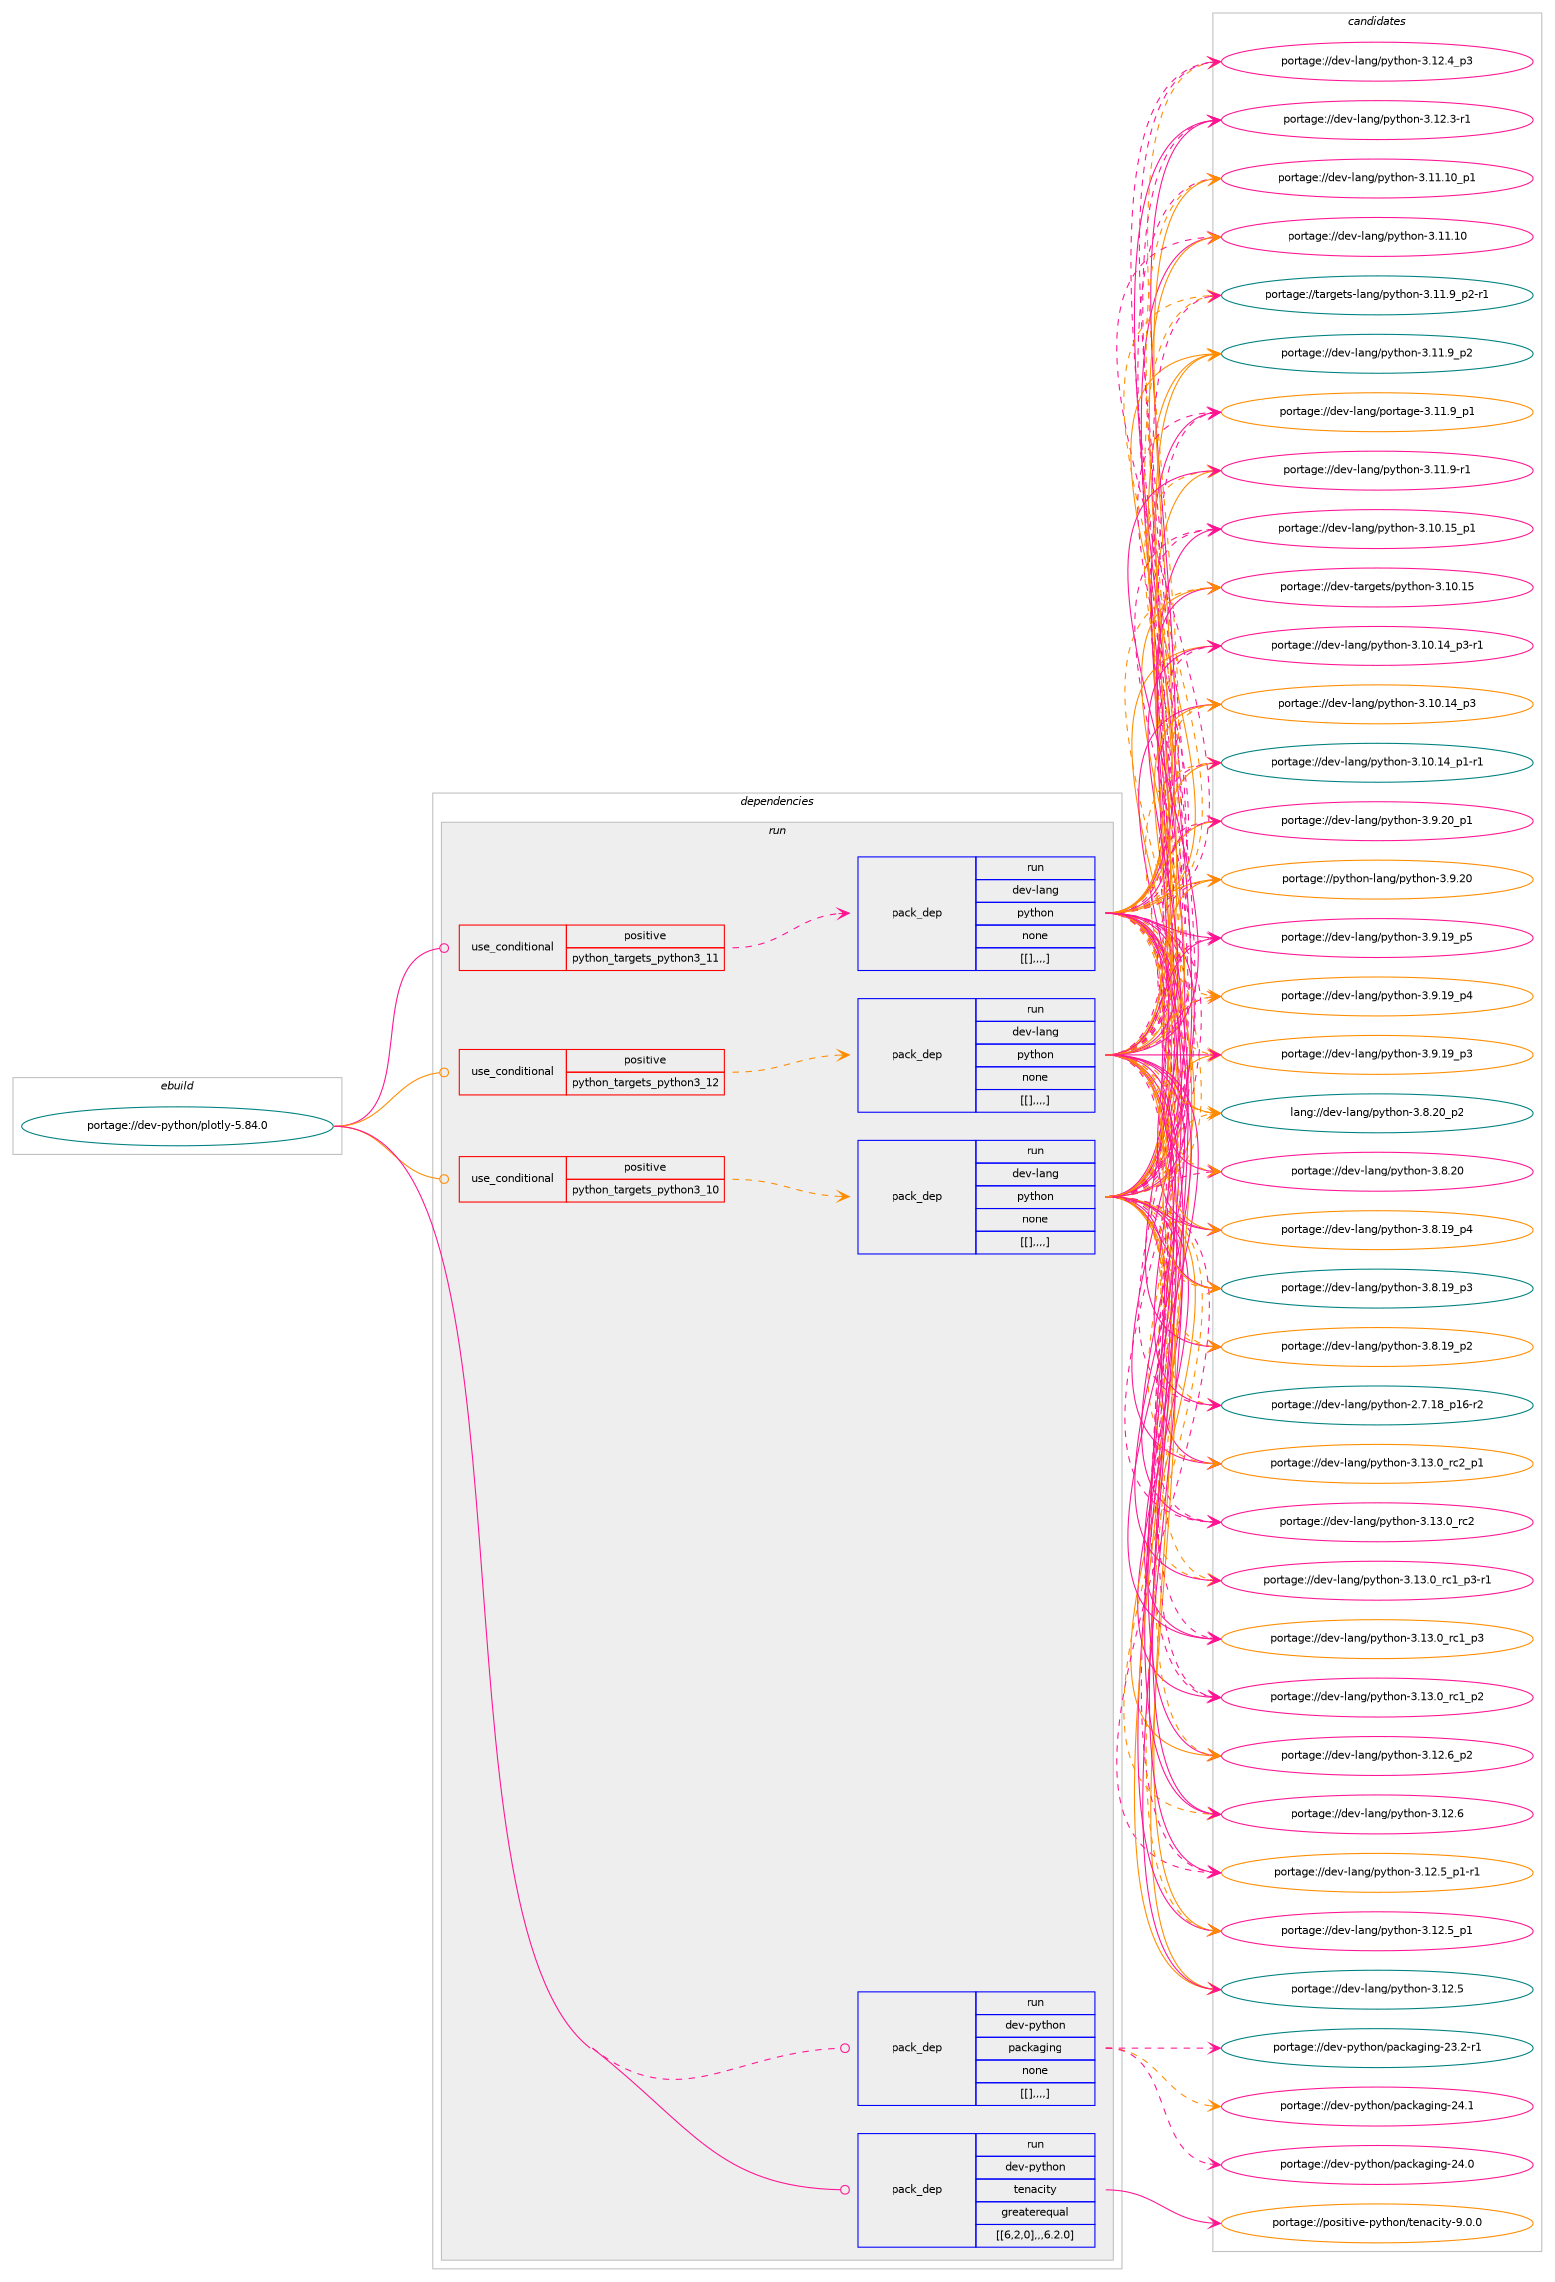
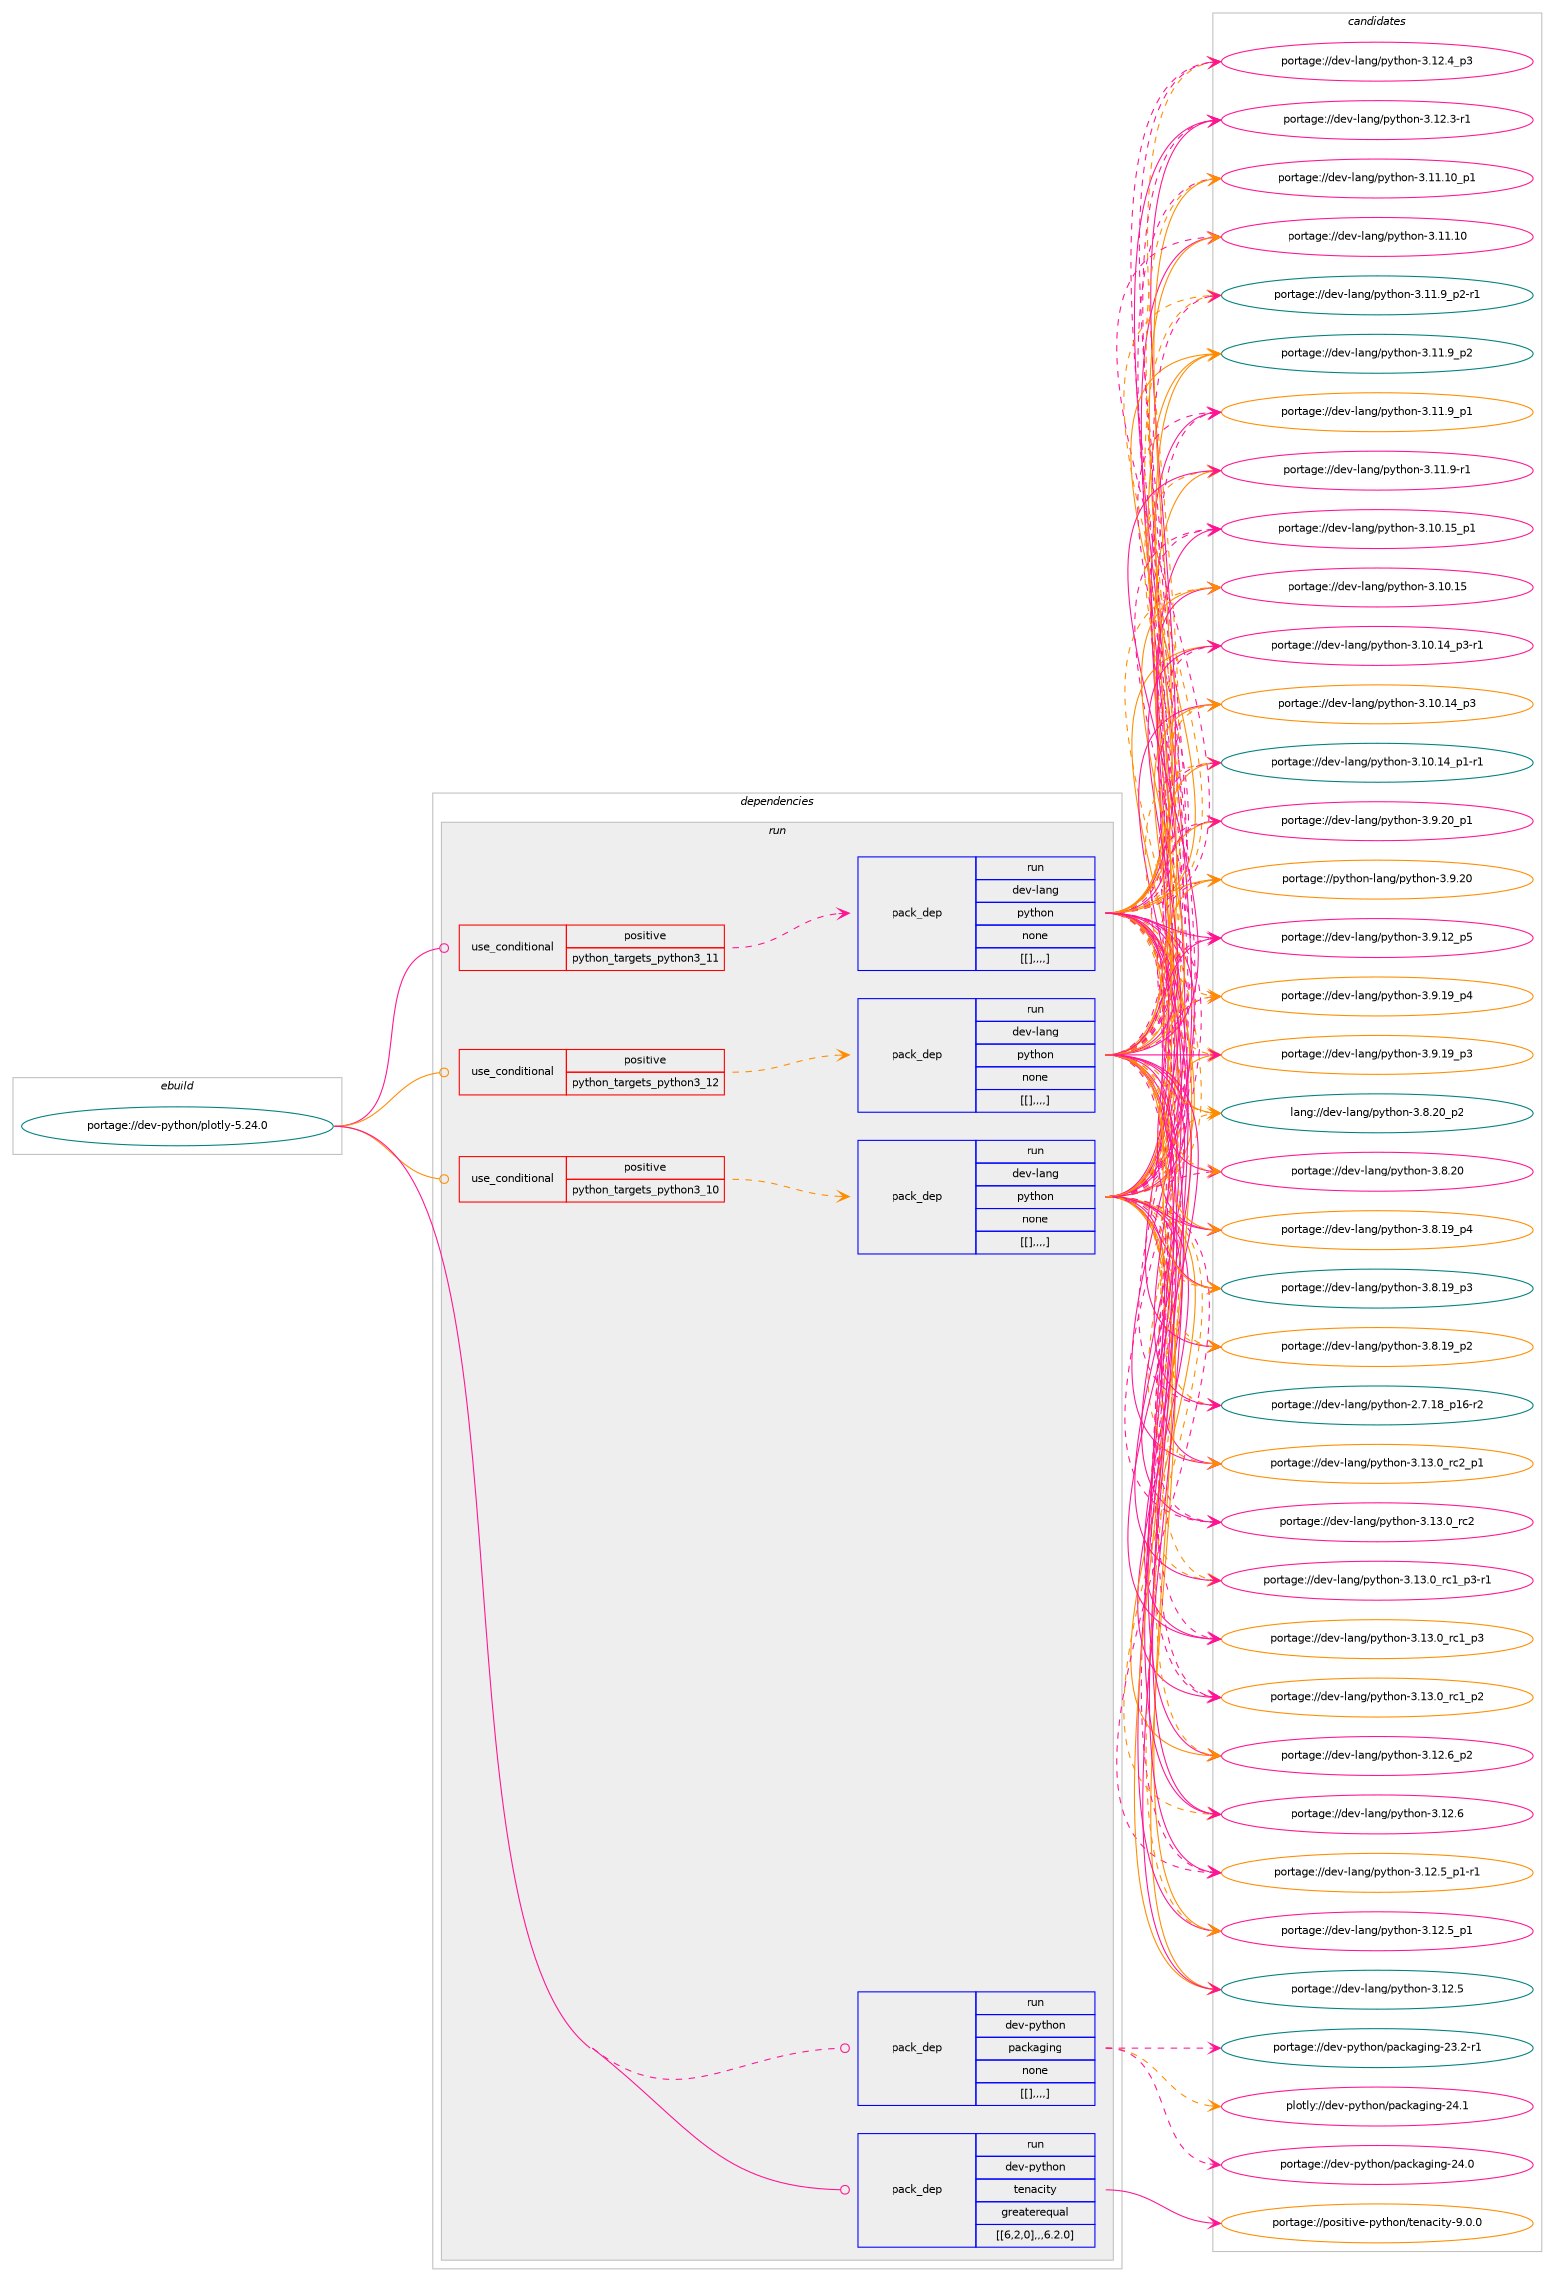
(1377, 295) -> (1377, 295)
(1377, 412) -> (1377, 412)
(1377, 587) -> (1377, 587)
(1377, 938) -> (1377, 938)
(177, 1126) -> (177, 1126)
(1377, 1698) -> (1377, 1698)
(1377, 2107) -> (1377, 2107)
